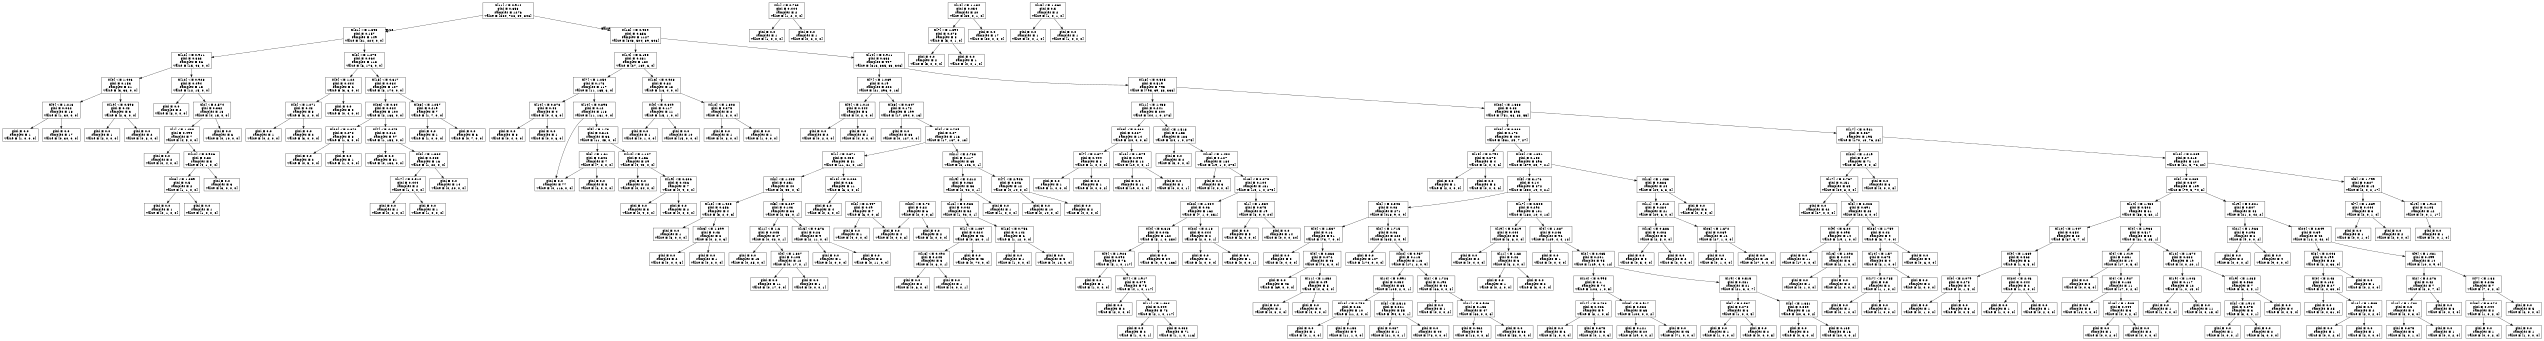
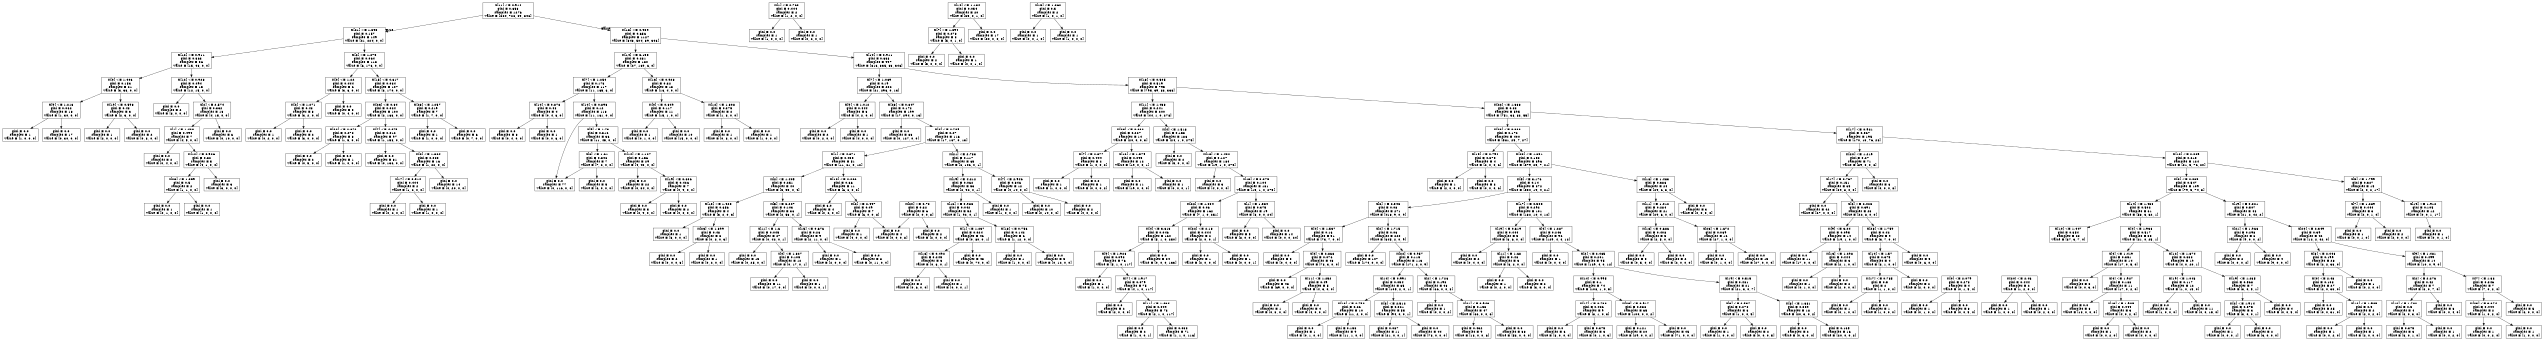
none -> (853, 196)
(2019, 259) -> none
(1880, 284) -> (1880, 284)
